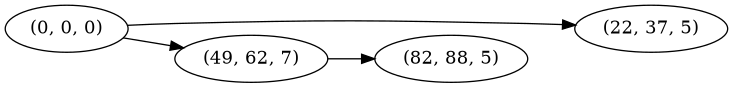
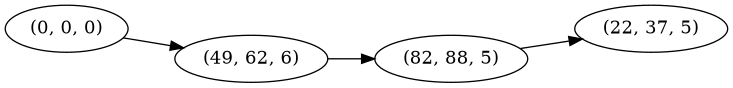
(345, 21) -> (545, 45)
(251, 59) -> (251, 59)
